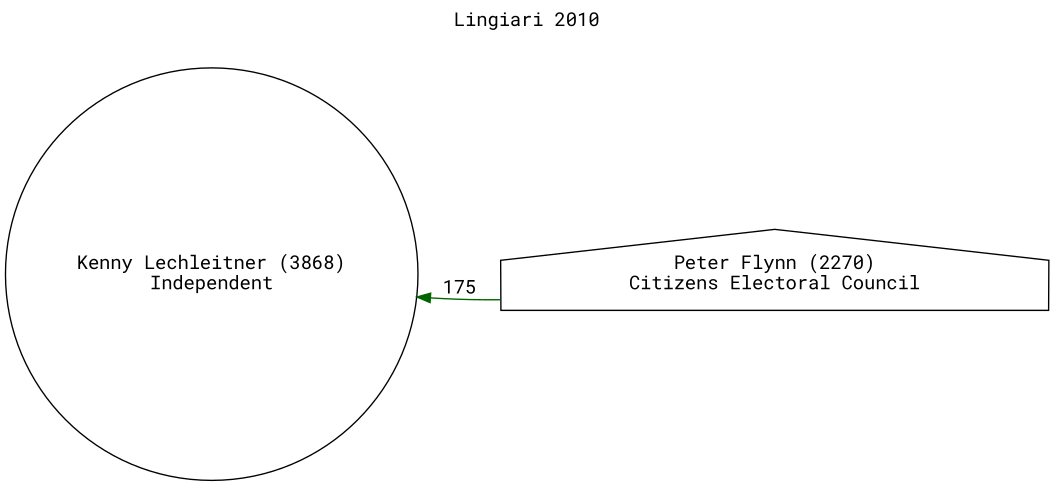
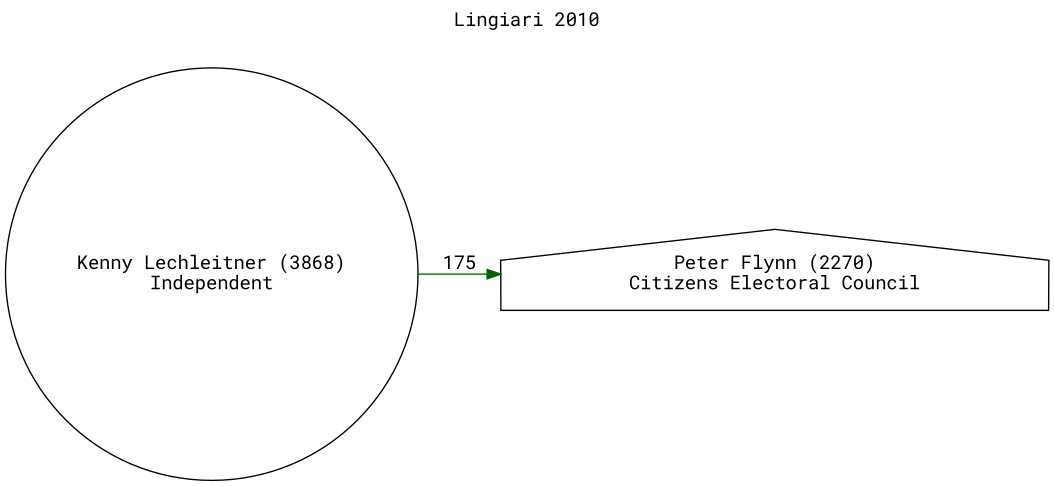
(466, 299) -> (453, 274)
